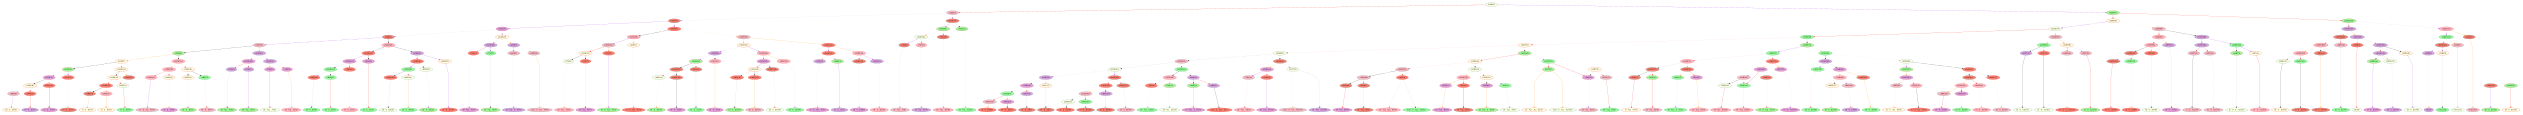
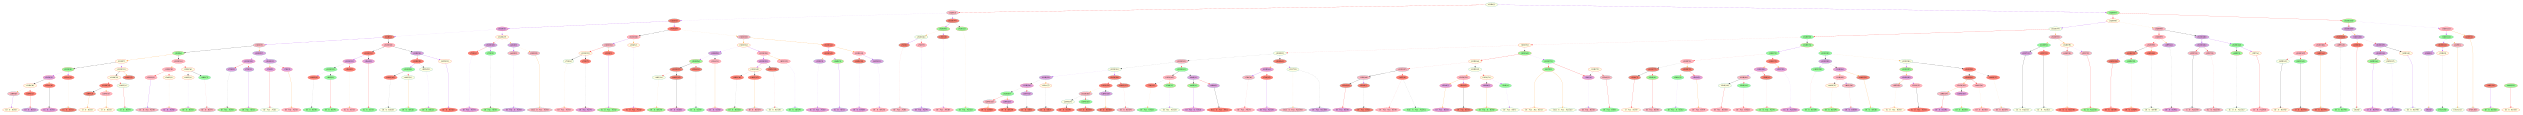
(1754, 78) -> (1763, 73)
